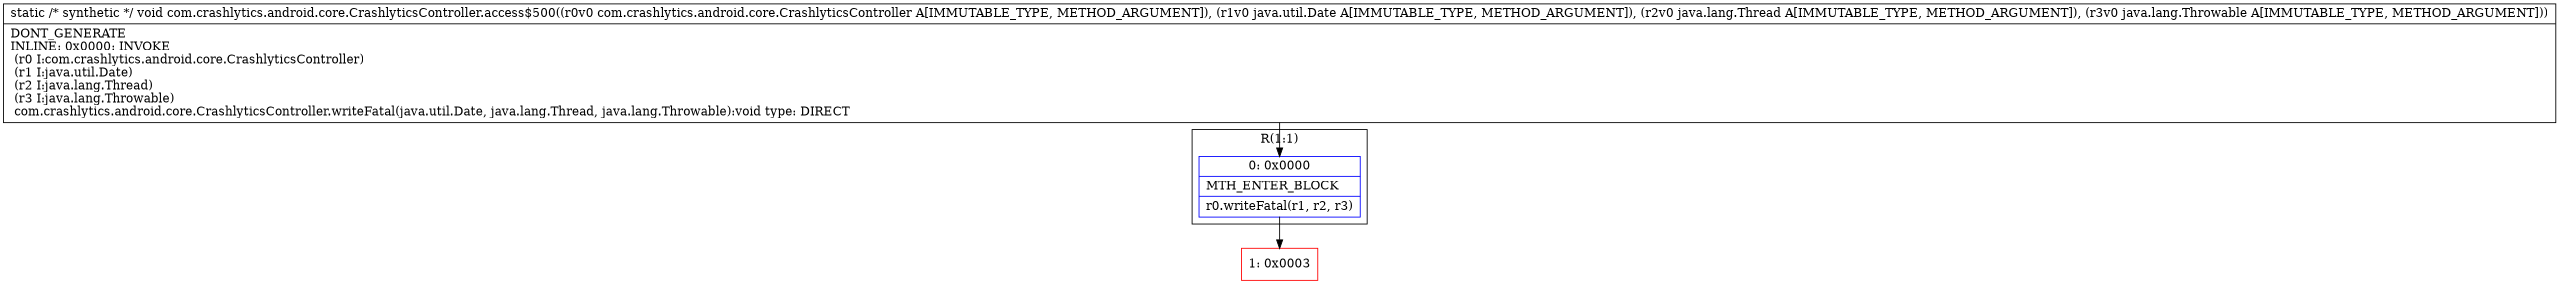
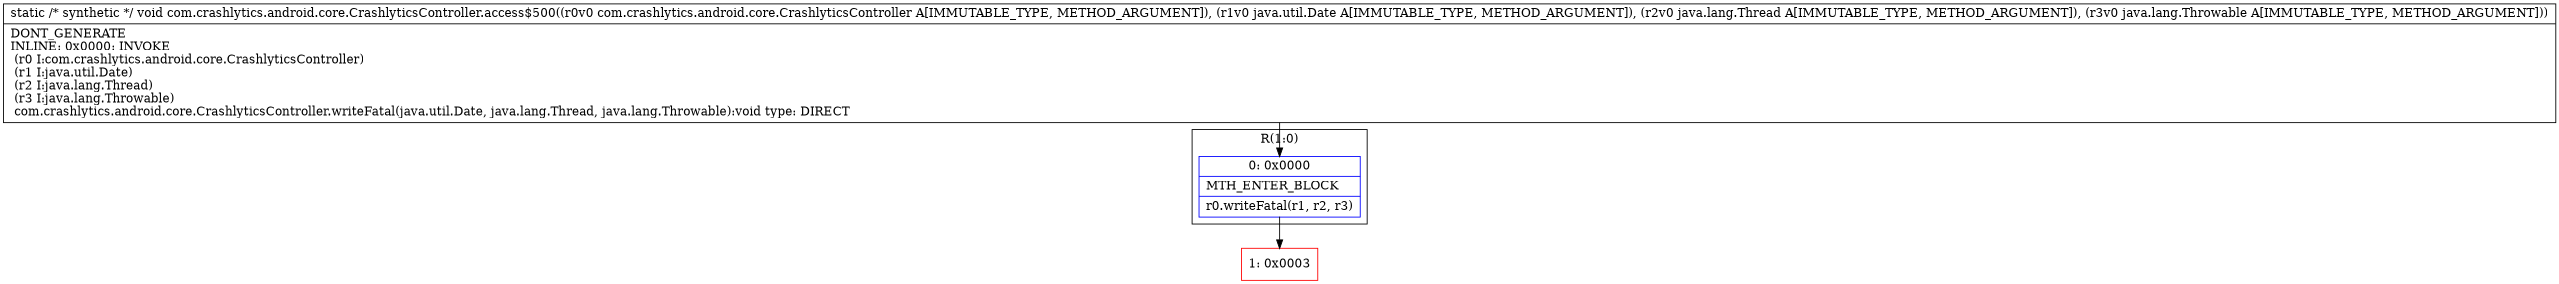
(1280, 140) -> (1280, 140)
